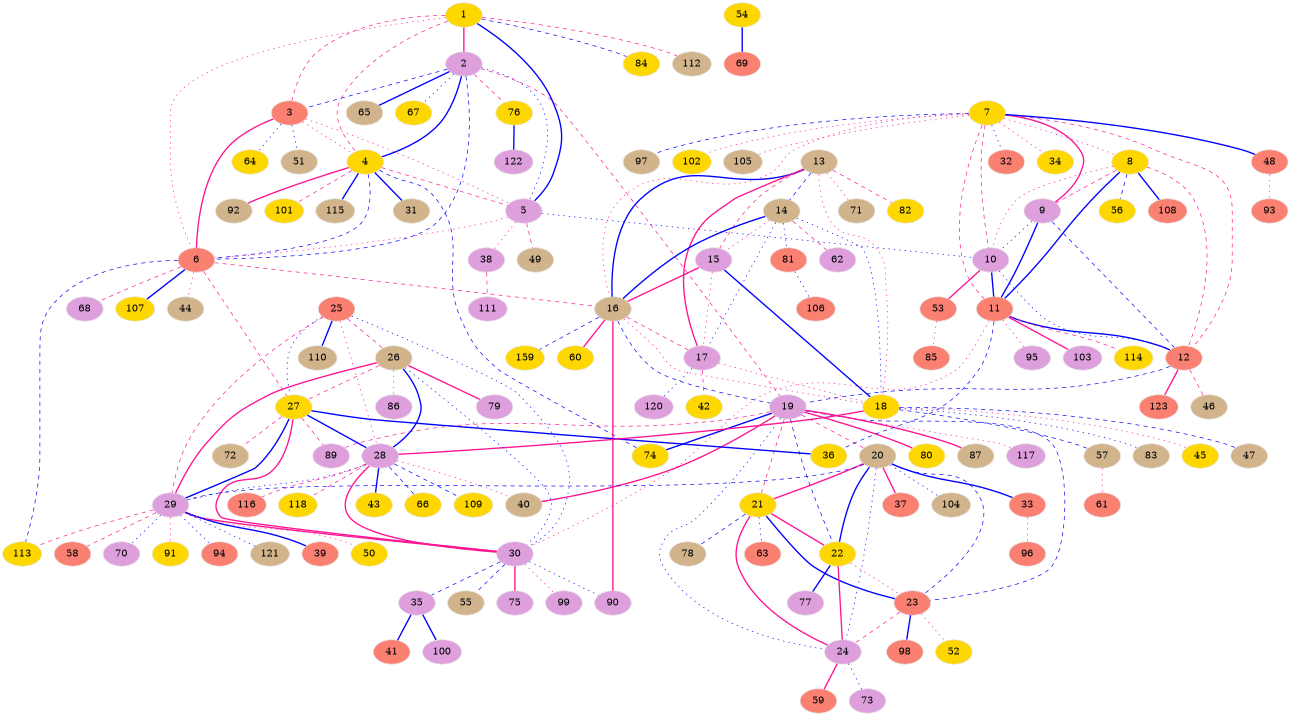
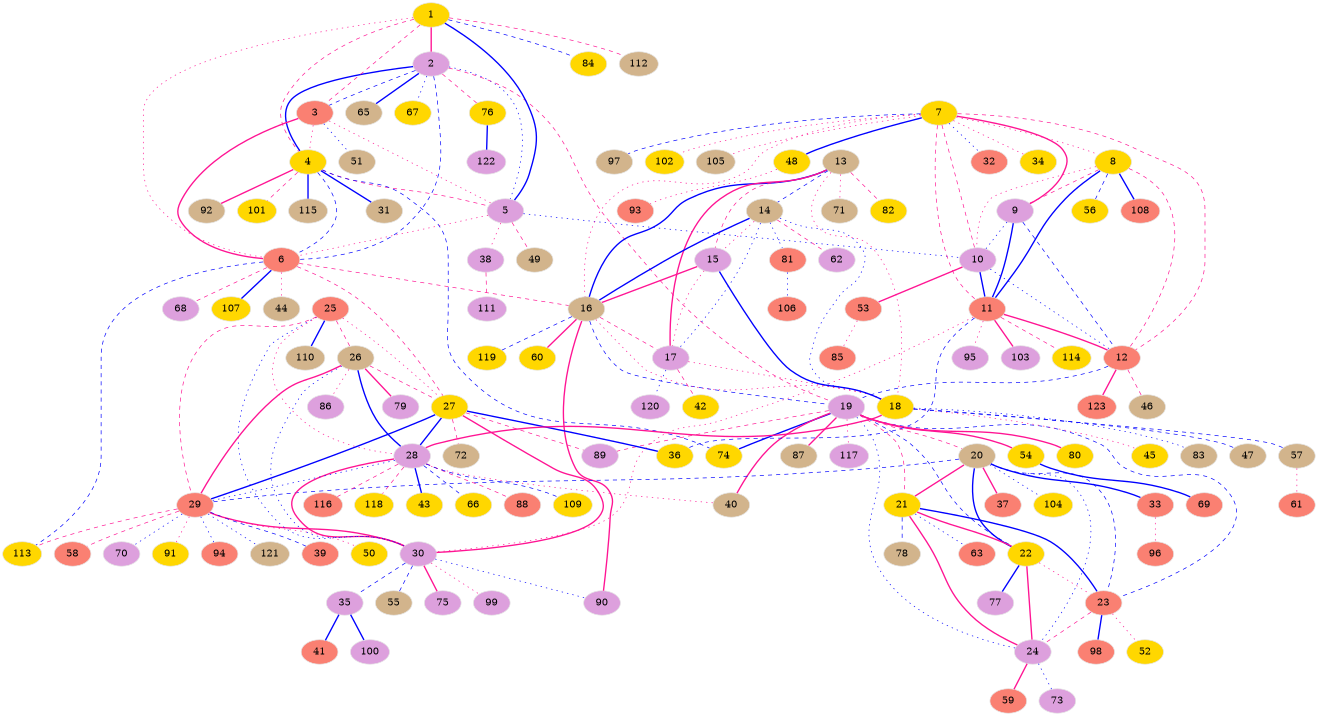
(250, 162) -> none
(1270, 162) -> (792, 162)
(1090, 333) -> (1056, 331)
(290, 349) -> (392, 356)
(525, 358) -> (487, 358)
none -> (971, 436)
(171, 505) -> (195, 505)
none -> (522, 505)
(951, 505) -> (1053, 505)
(264, 533) -> (265, 531)
